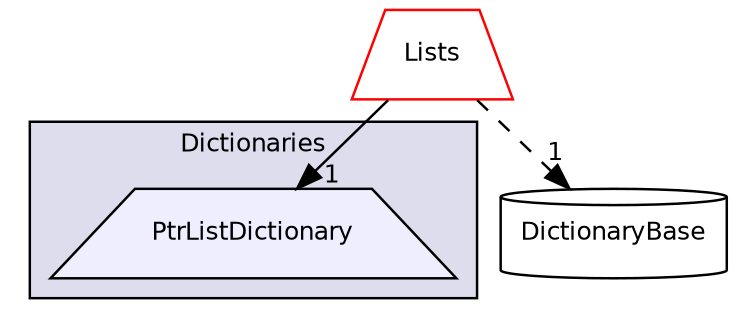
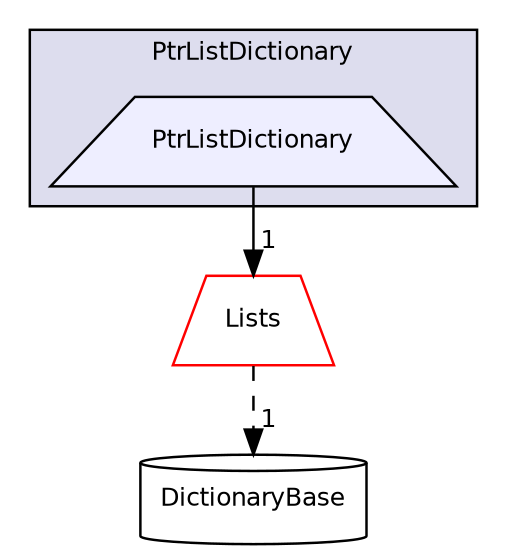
(350, 137) -> (253, 222)
(253, 145) -> (253, 53)
